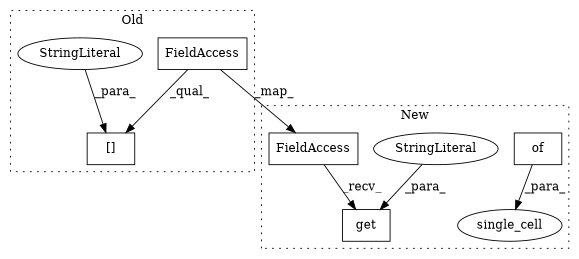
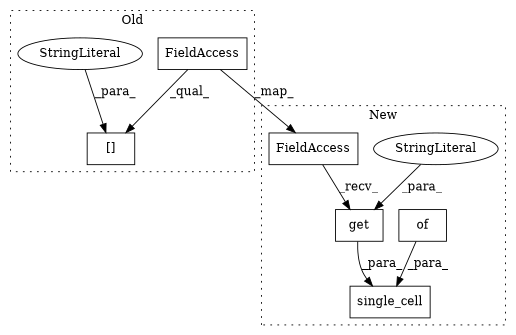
(510, 225) -> (390, 302)
none -> (359, 261)
